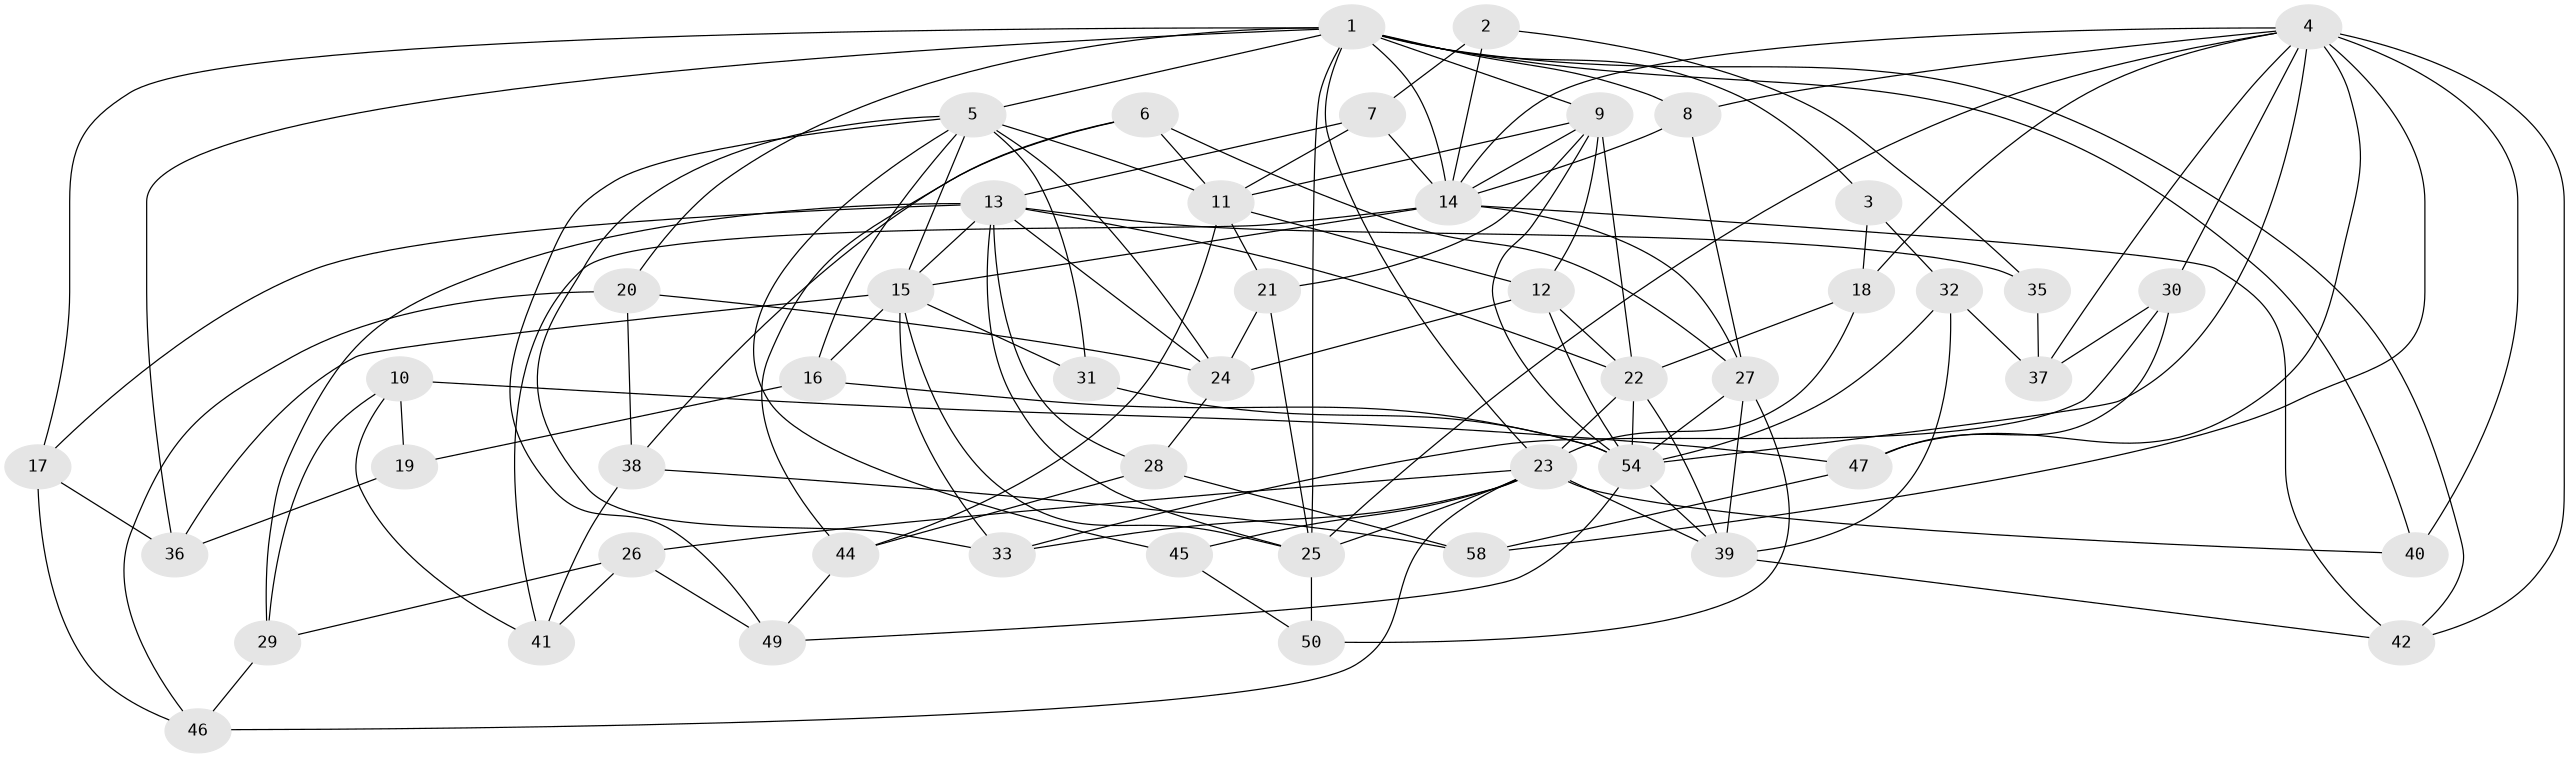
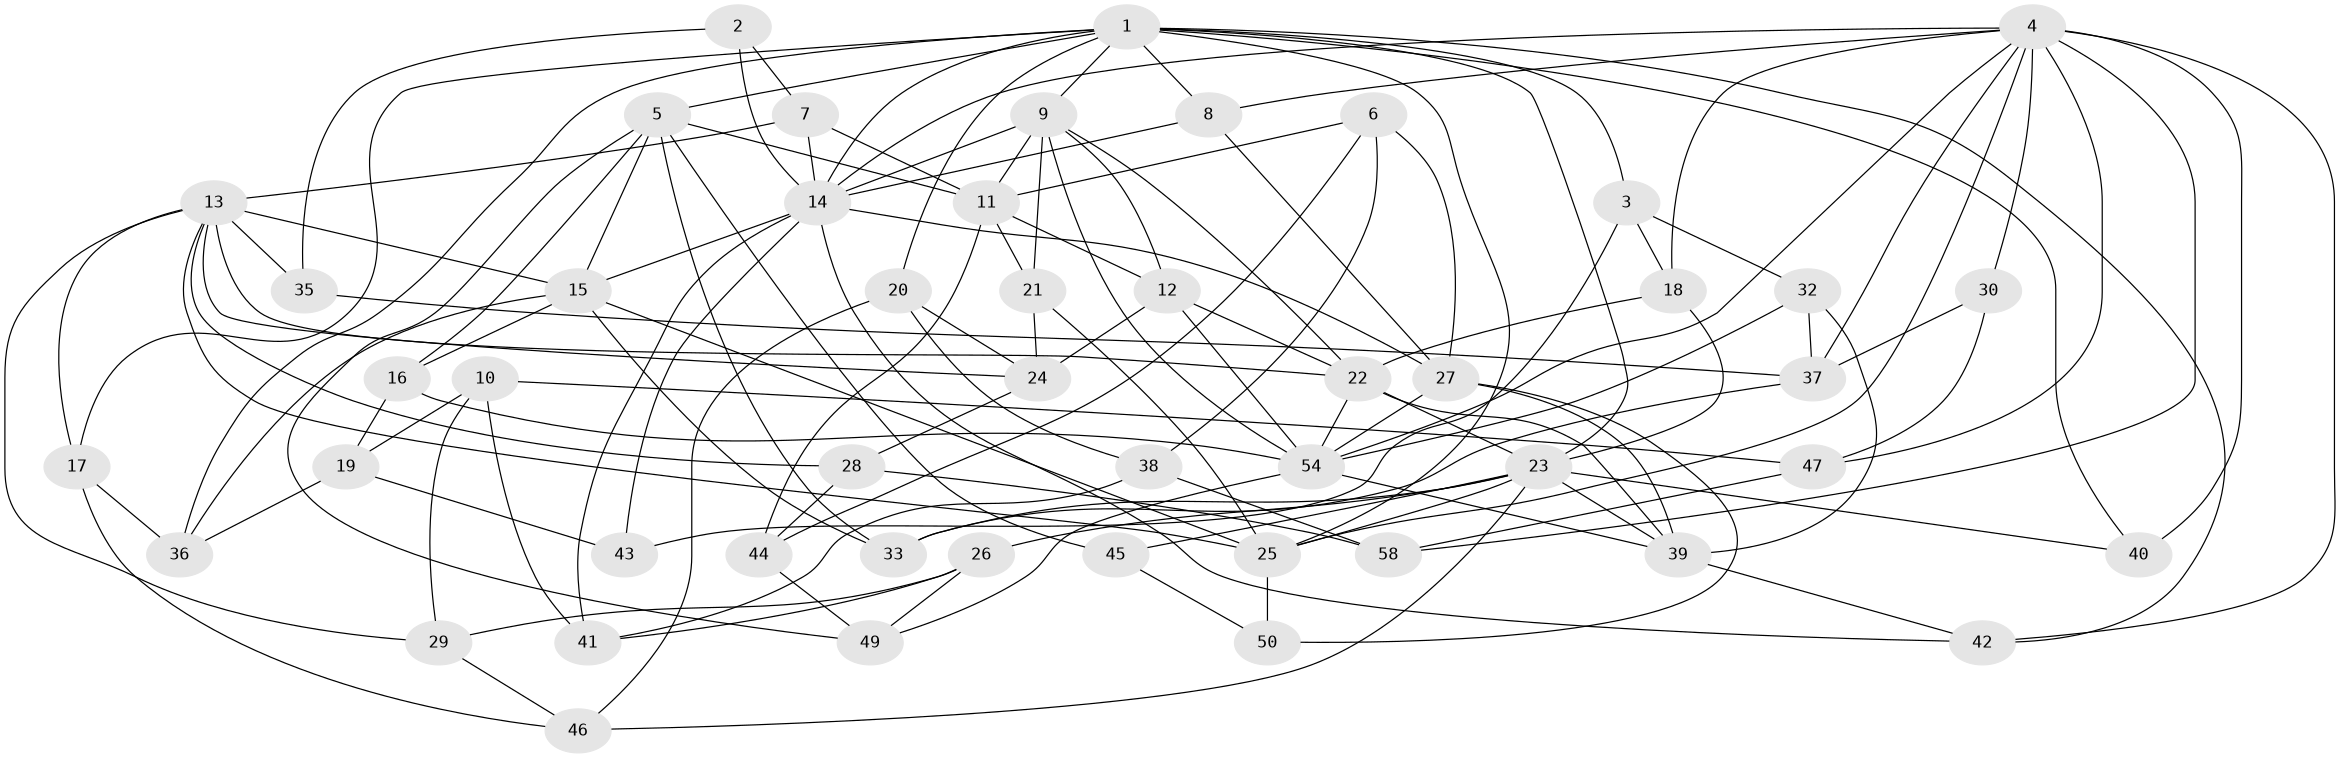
(1118, 240) -> none
(1087, 379) -> none
(1701, 439) -> (1459, 460)
none -> (625, 555)
